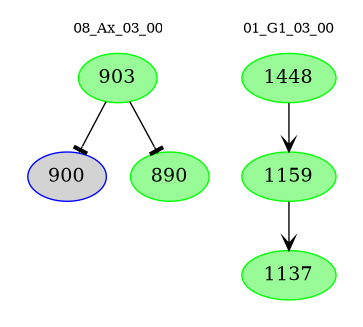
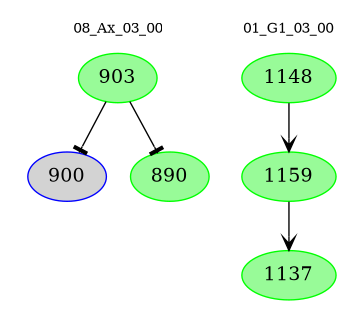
(289, 78) -> (289, 78)
